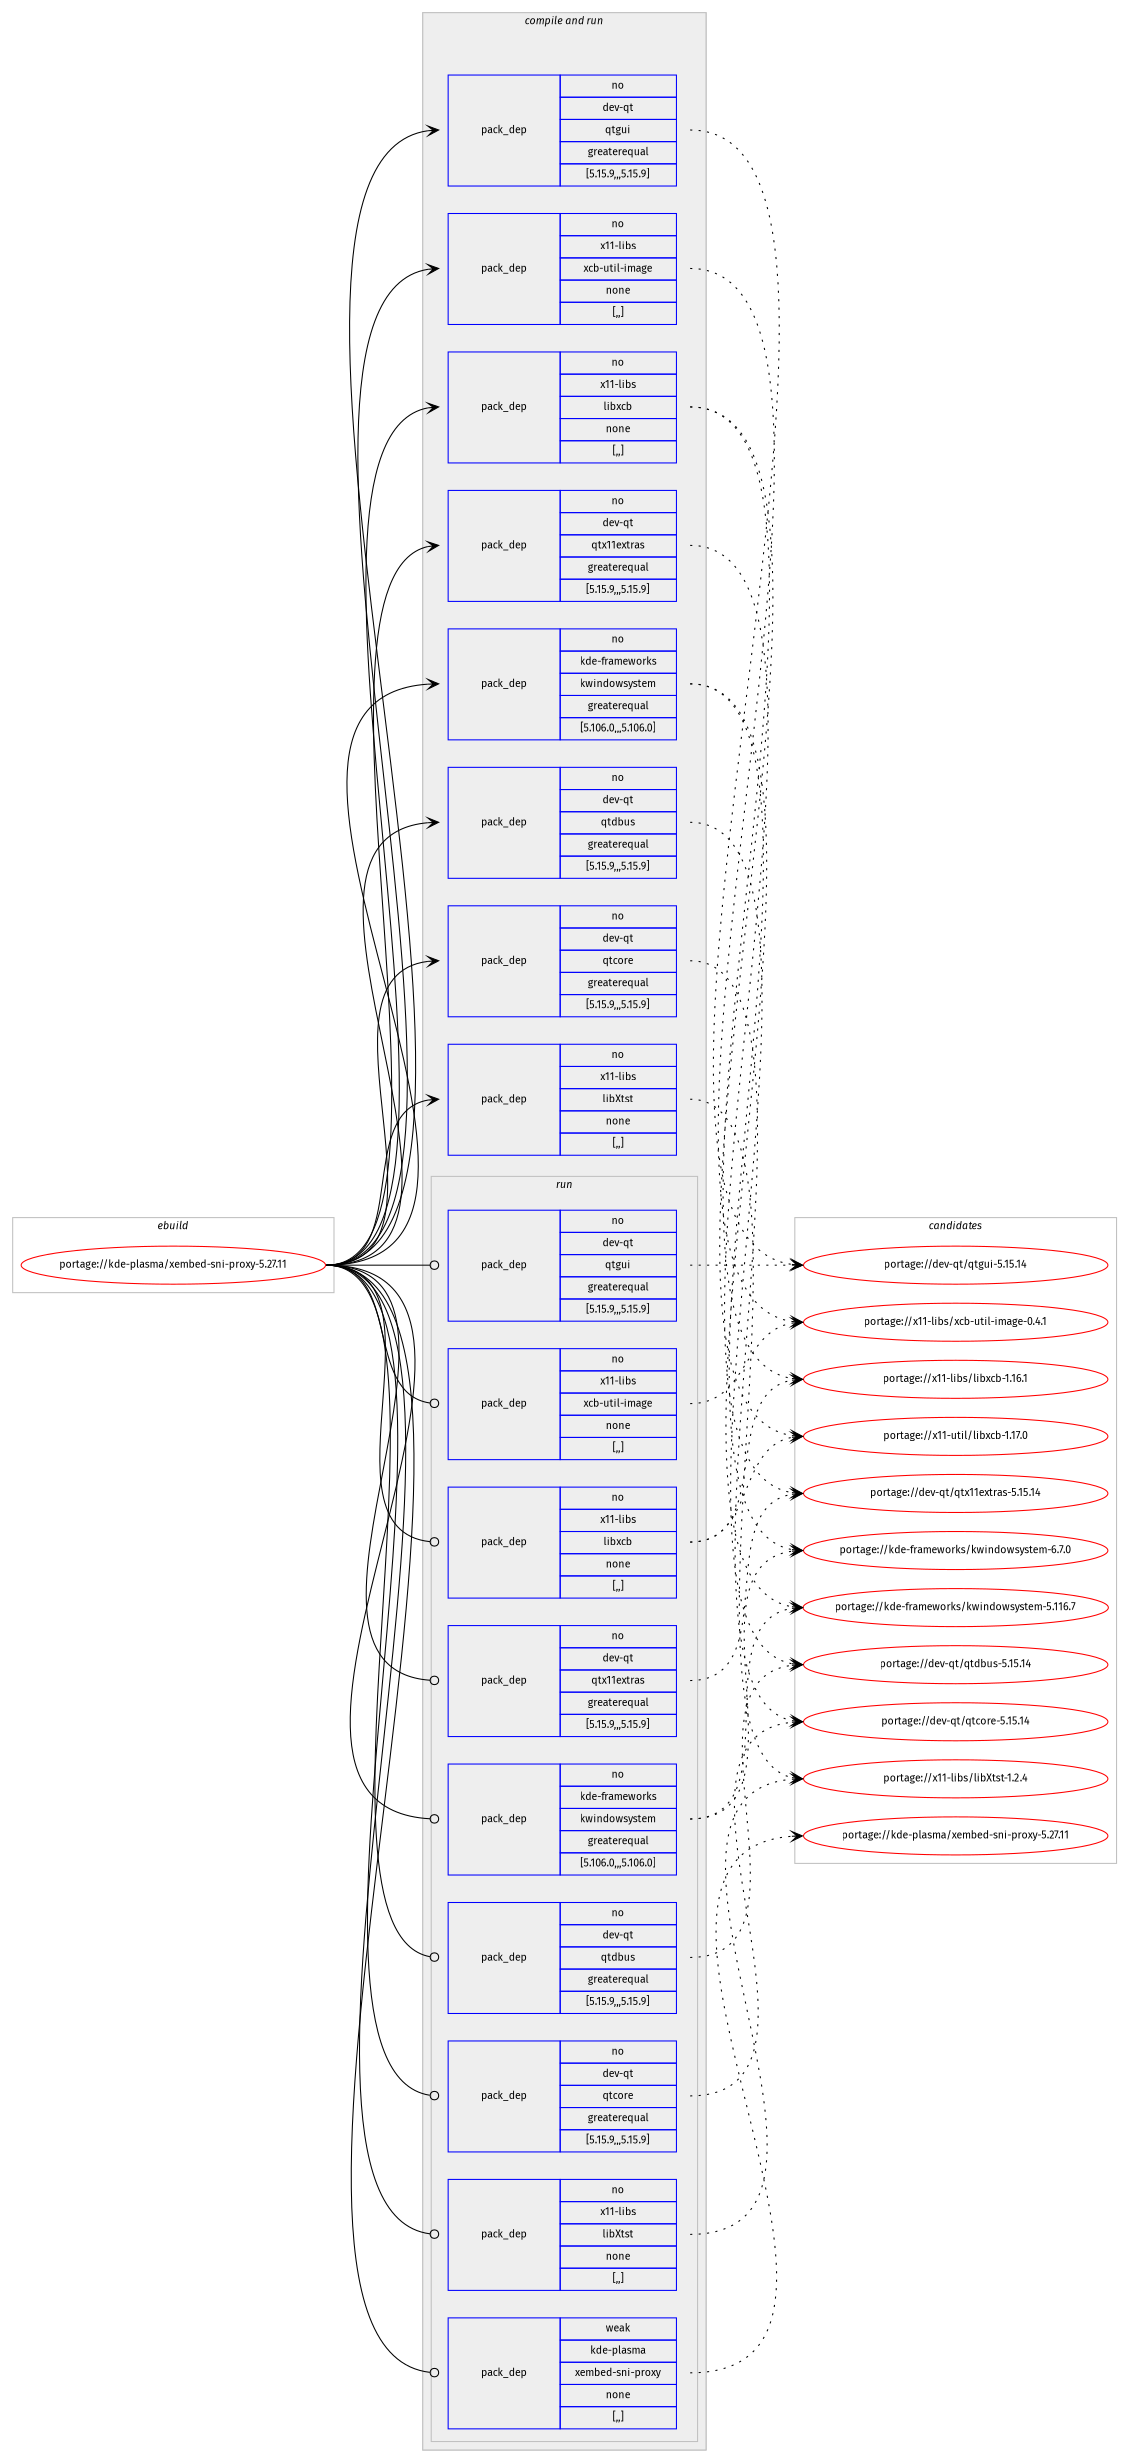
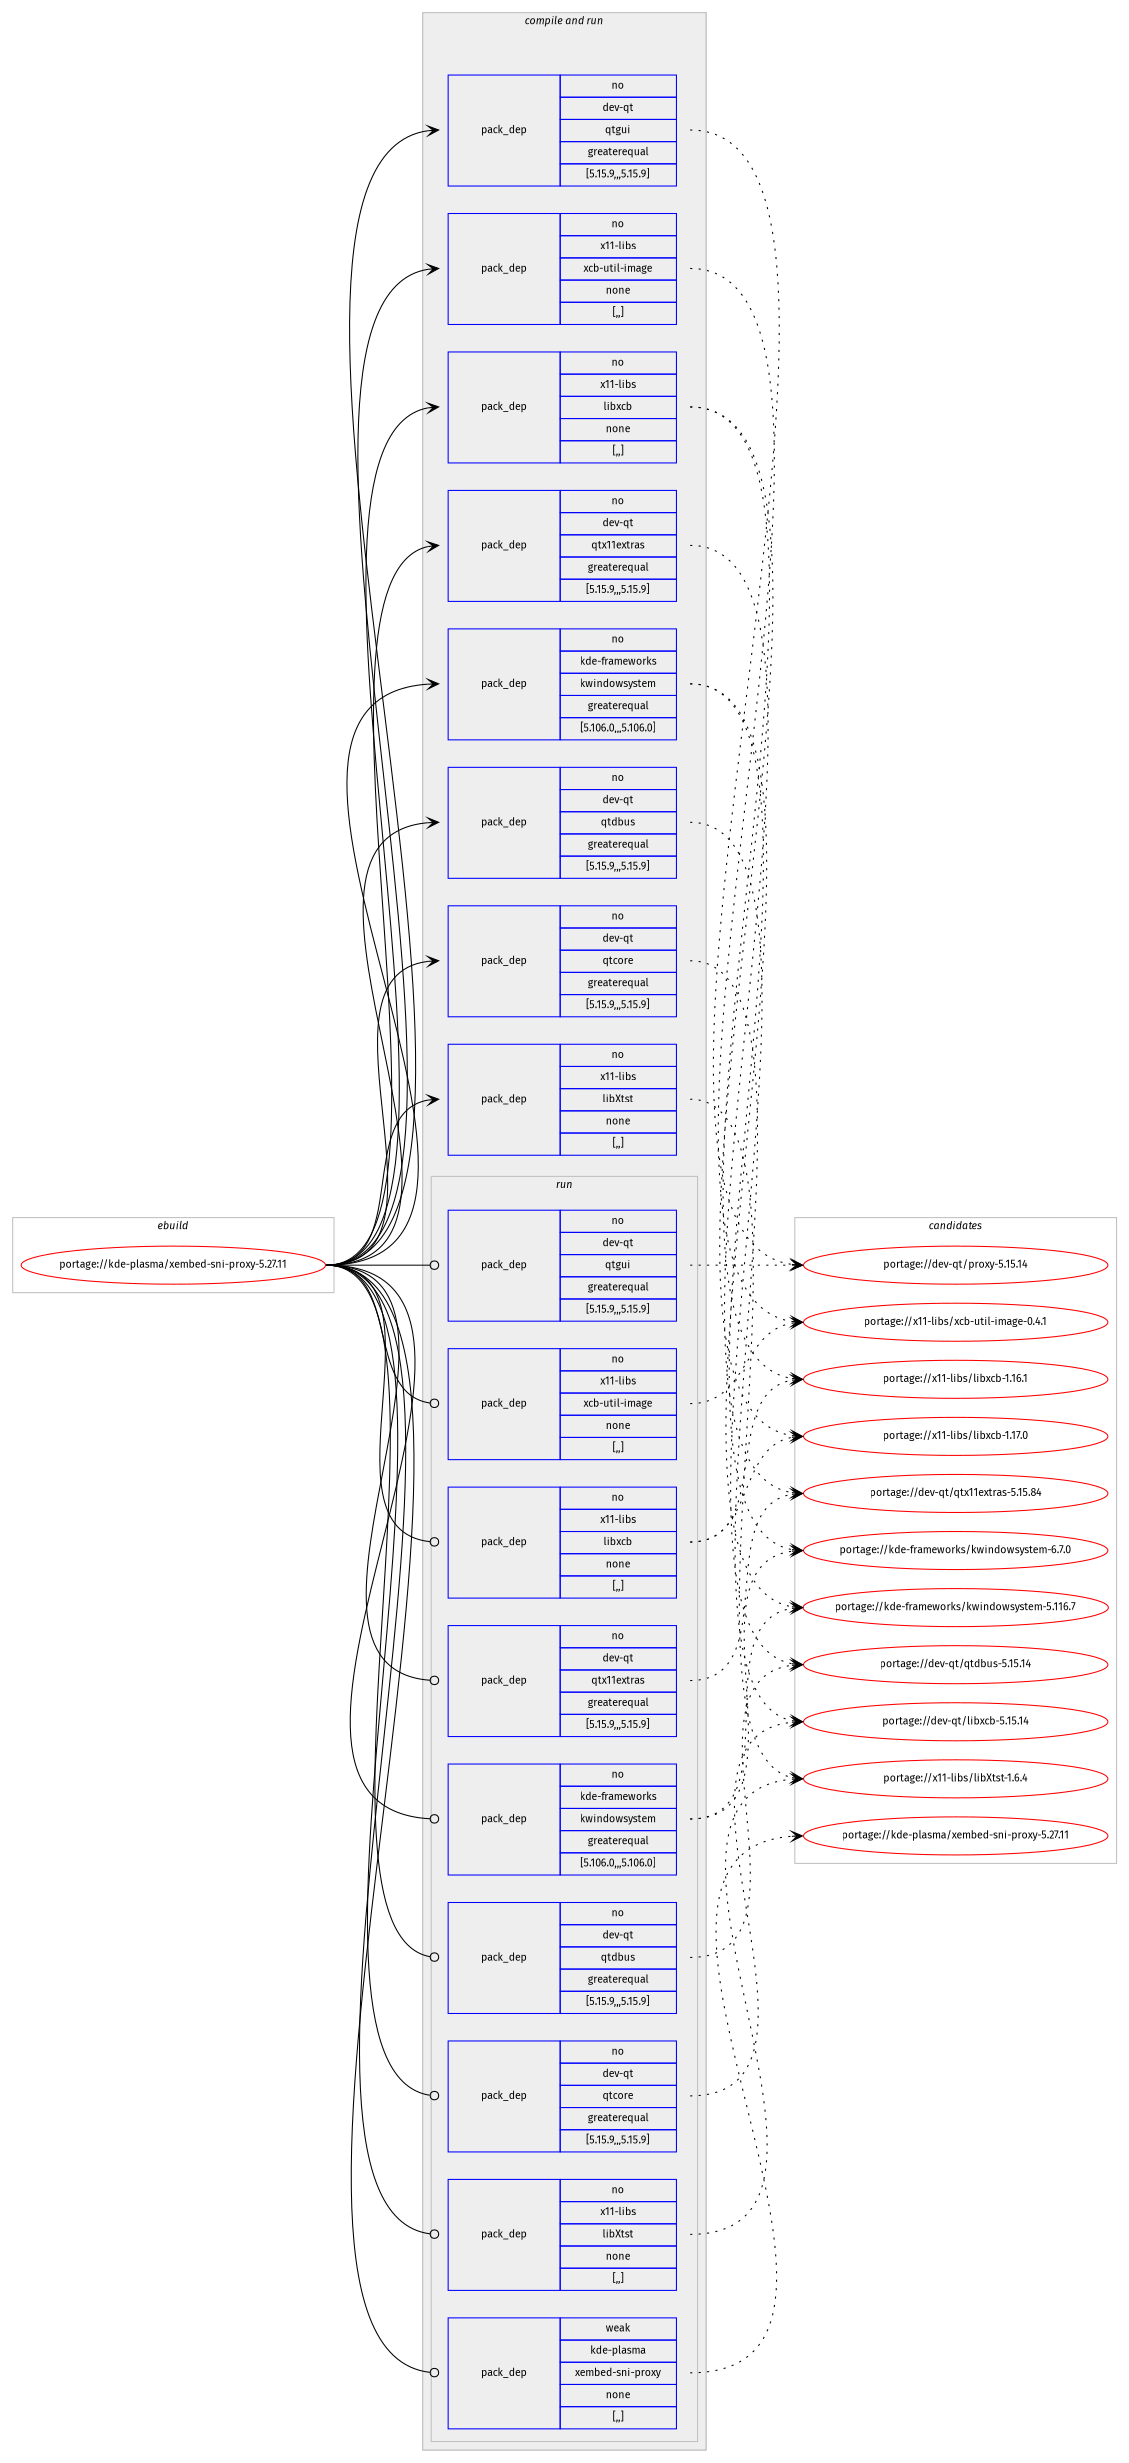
(956, 1265) -> (956, 1265)
(956, 1436) -> (956, 1436)
(956, 1493) -> (956, 1493)
(956, 1722) -> (956, 1722)
(956, 1779) -> (956, 1779)
